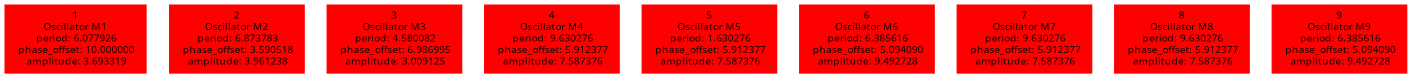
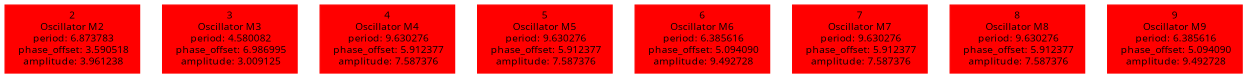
(709, 38) -> (545, 38)
(76, 39) -> none
